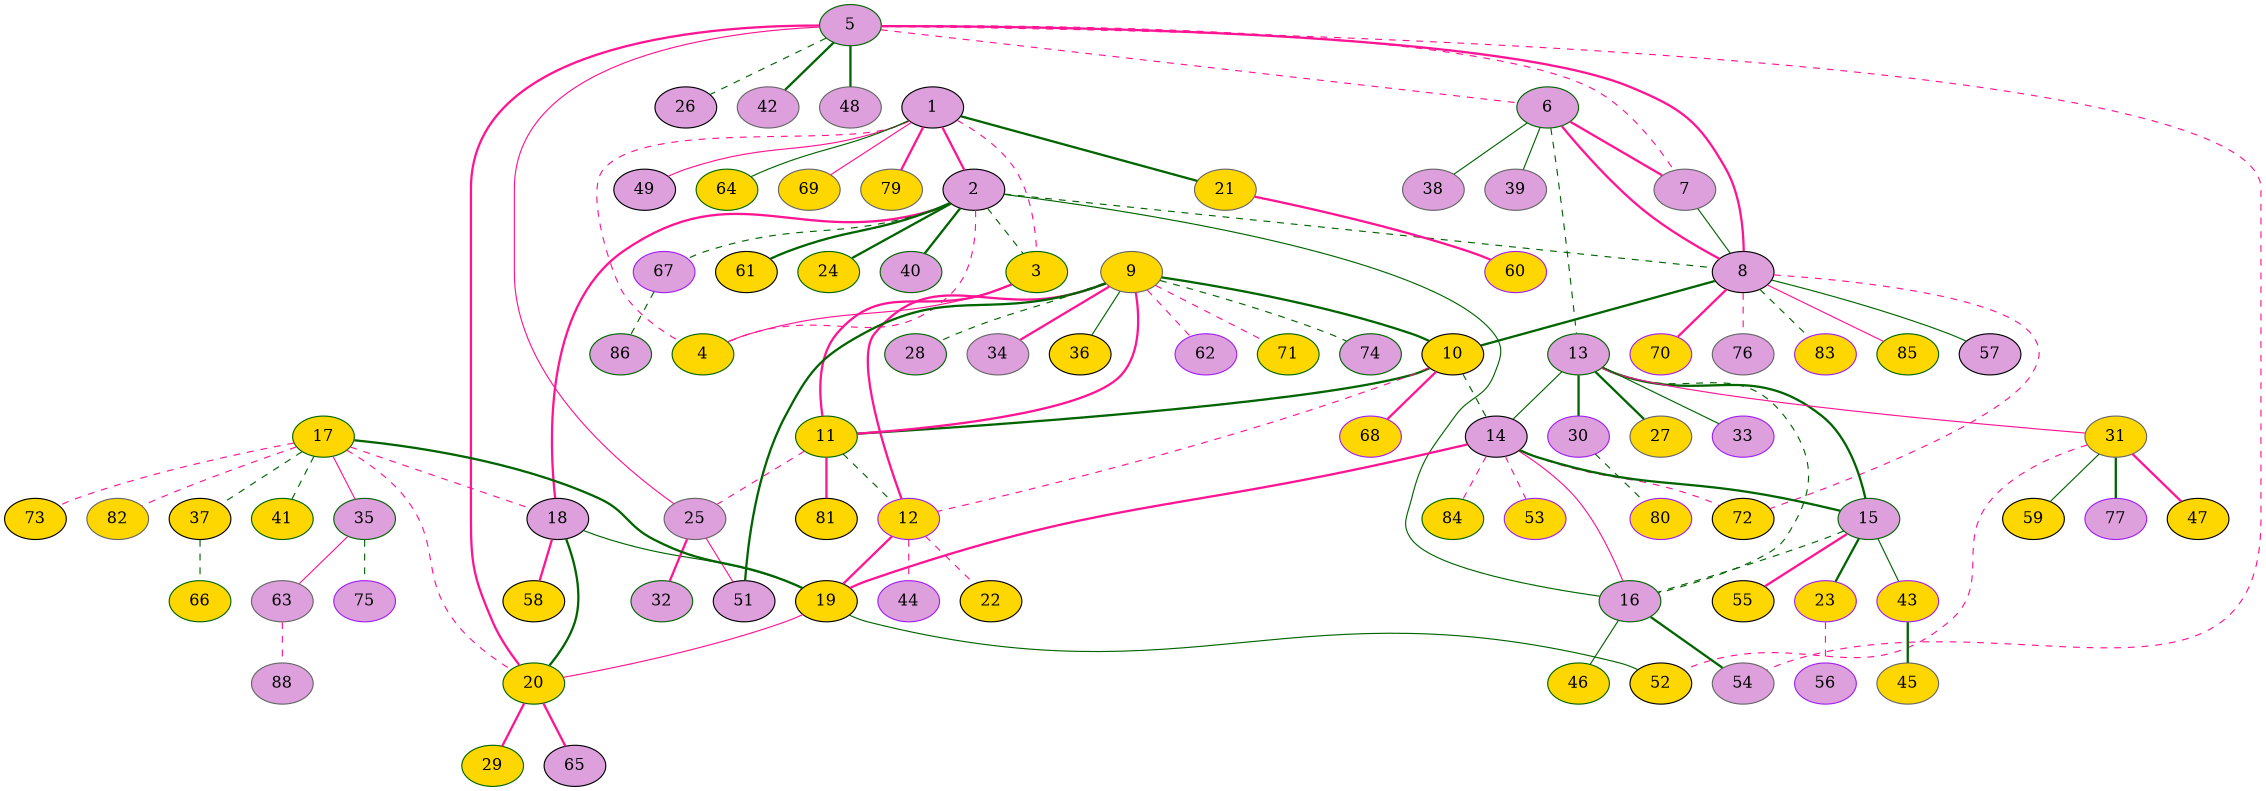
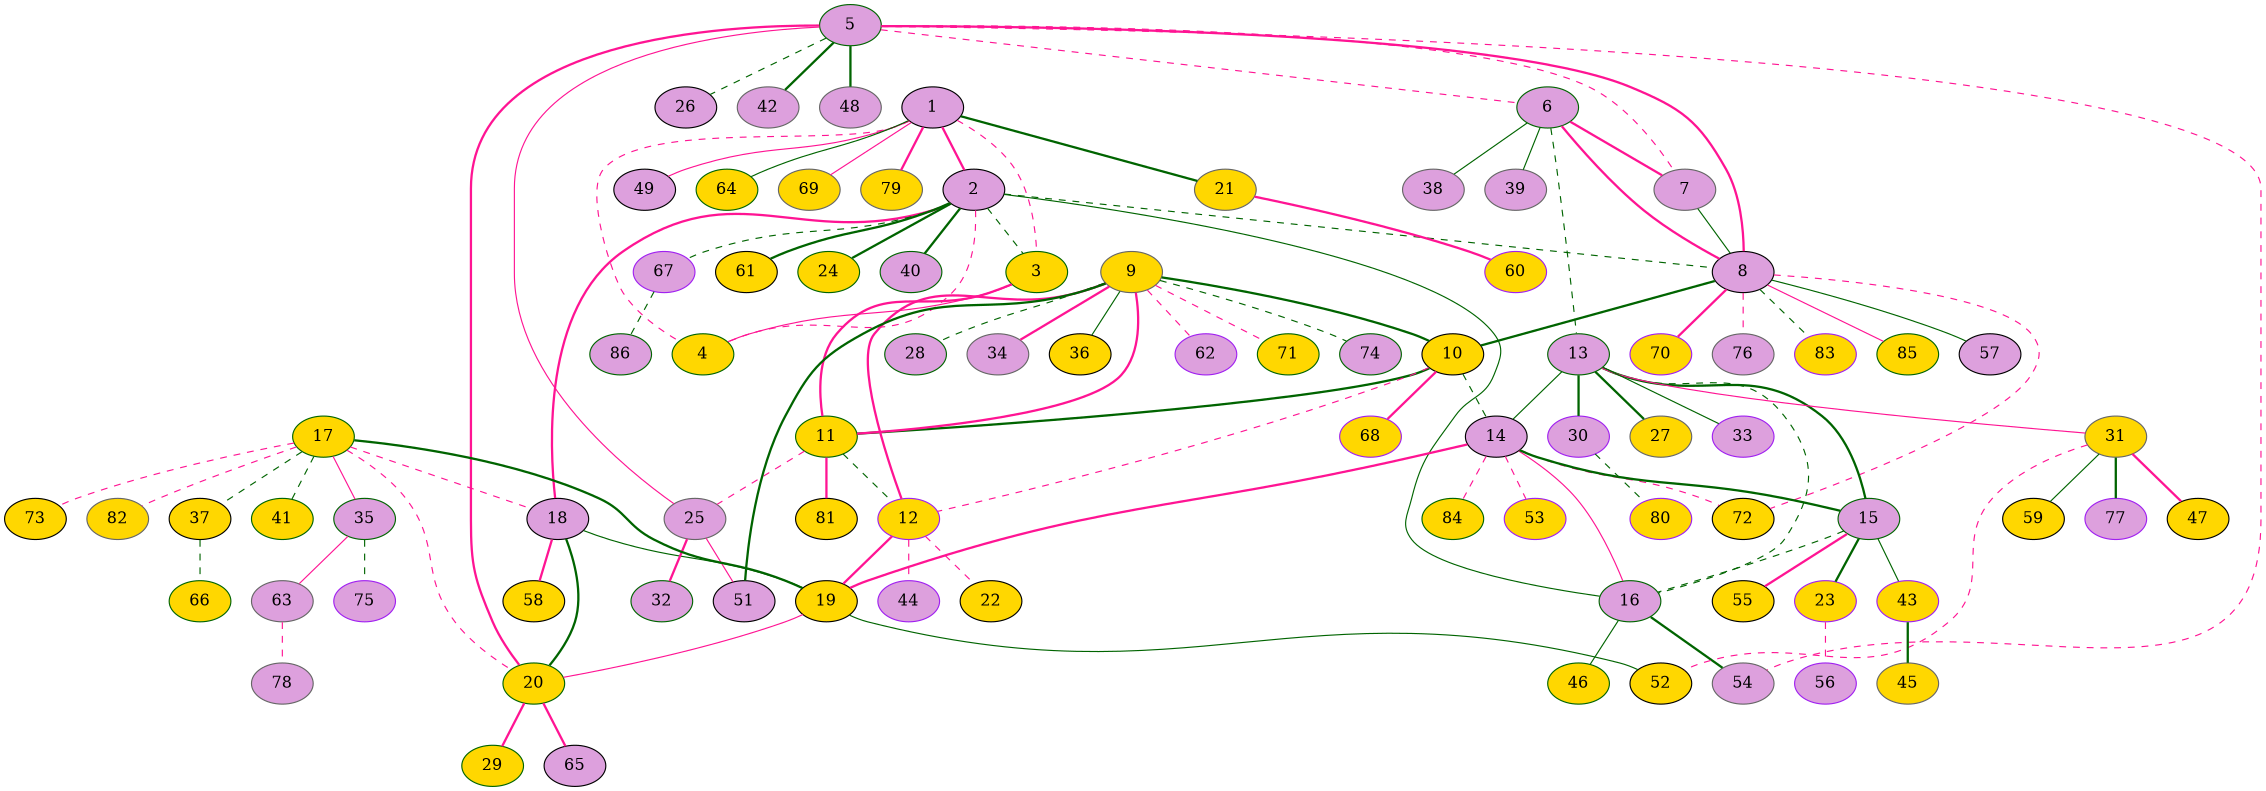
(282, 684) -> (282, 684)
